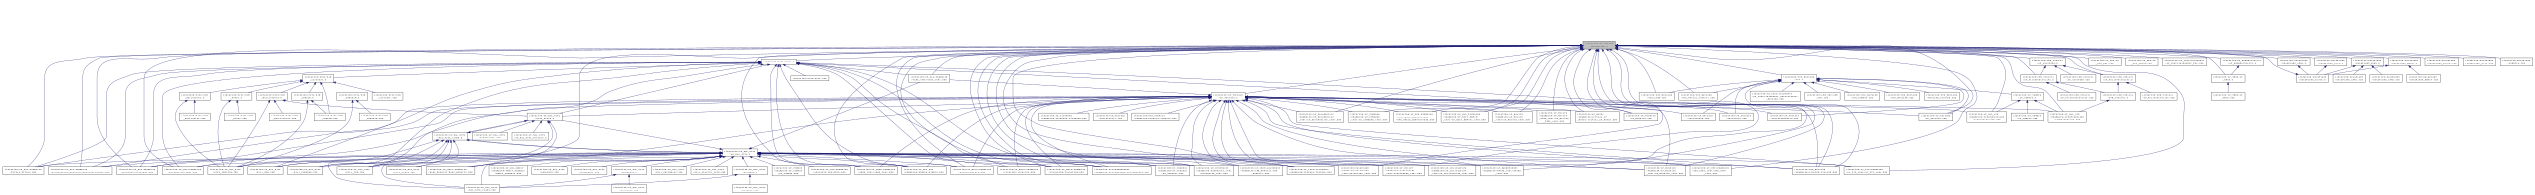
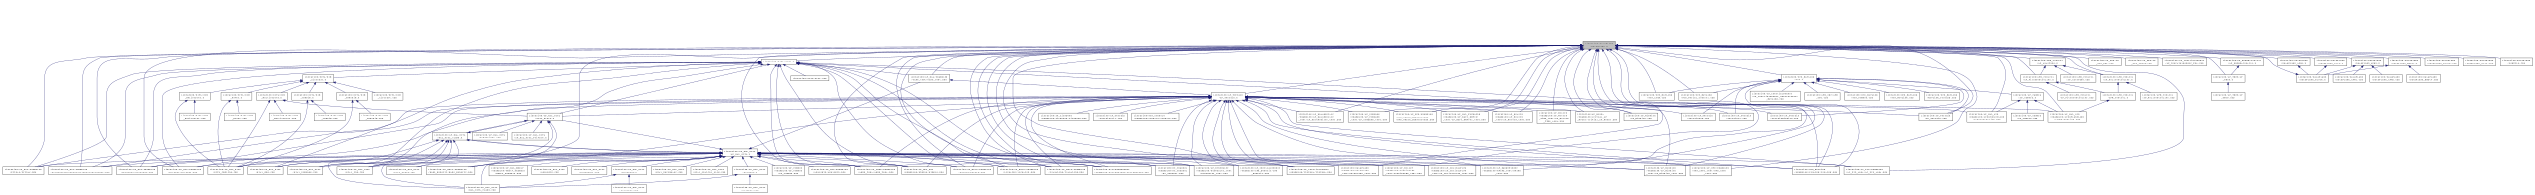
(1079, 87) -> (1082, 88)
(327, 98) -> (336, 88)
none -> (883, 145)
none -> (816, 161)
